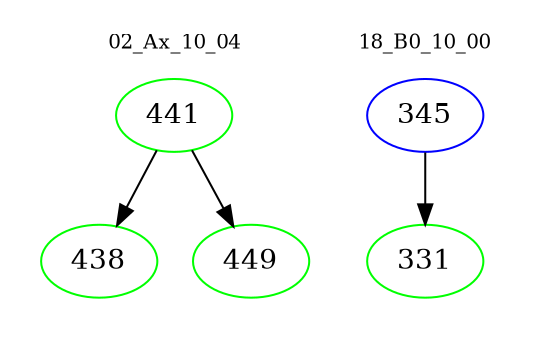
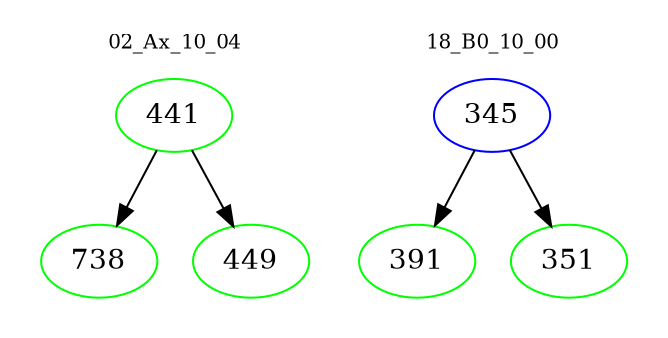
(99, 261) -> (99, 261)
none -> (417, 261)
(425, 261) -> (569, 261)
